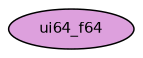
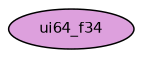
(71, 29) -> (71, 29)
